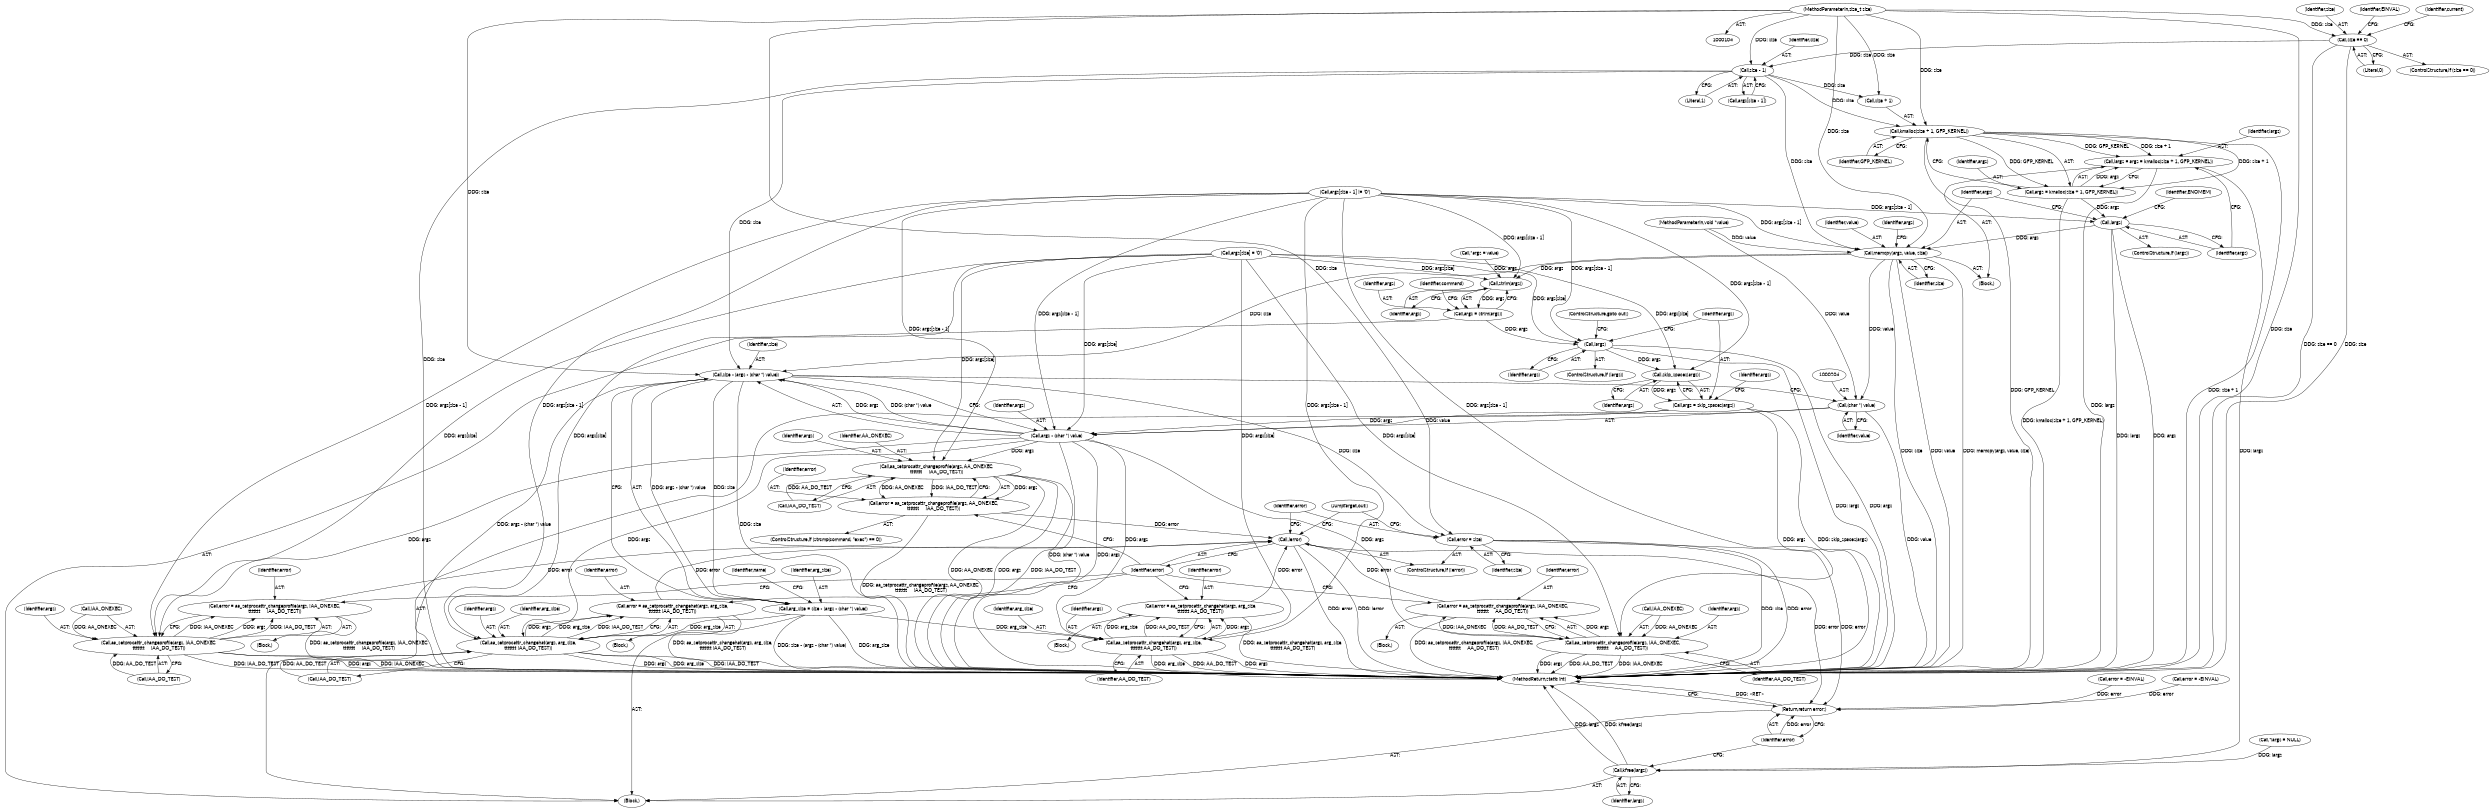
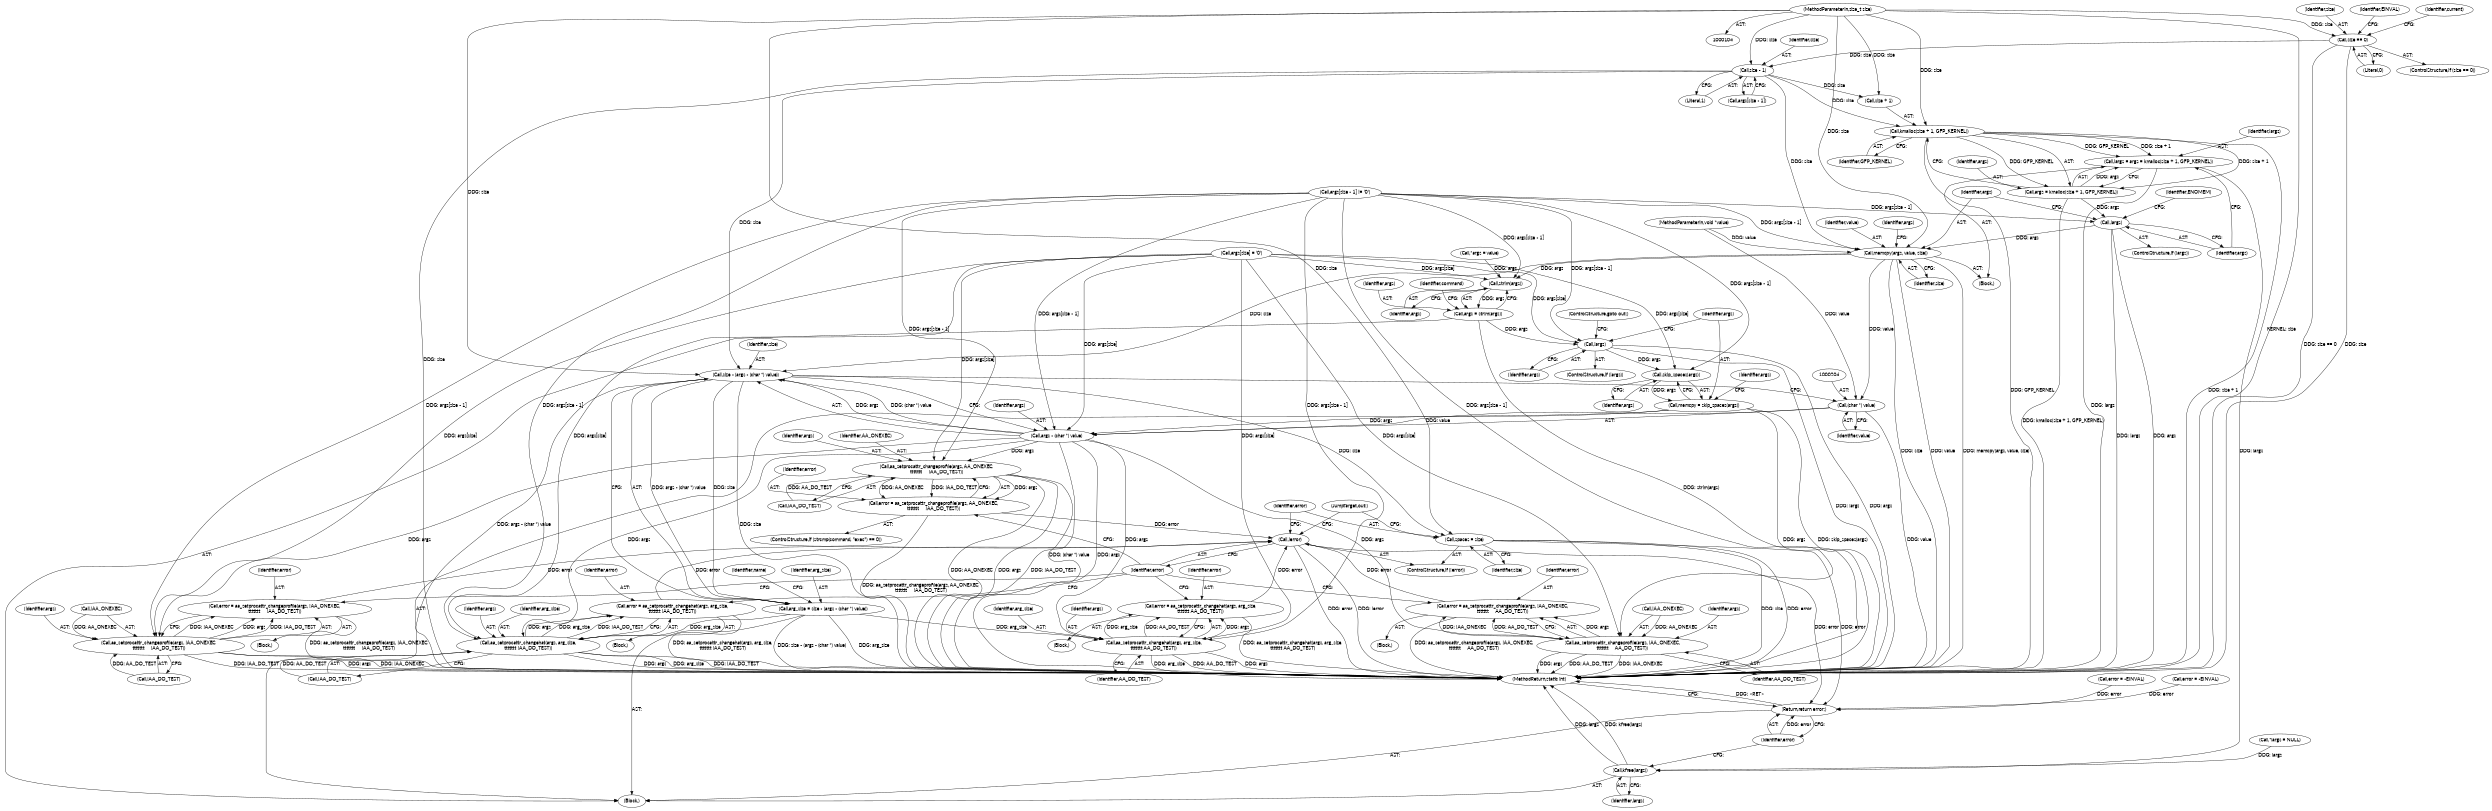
(2281, 330) -> (2281, 330)
(1704, 406) -> (1704, 406)
none -> (1755, 537)
(1465, 540) -> (1465, 540)
